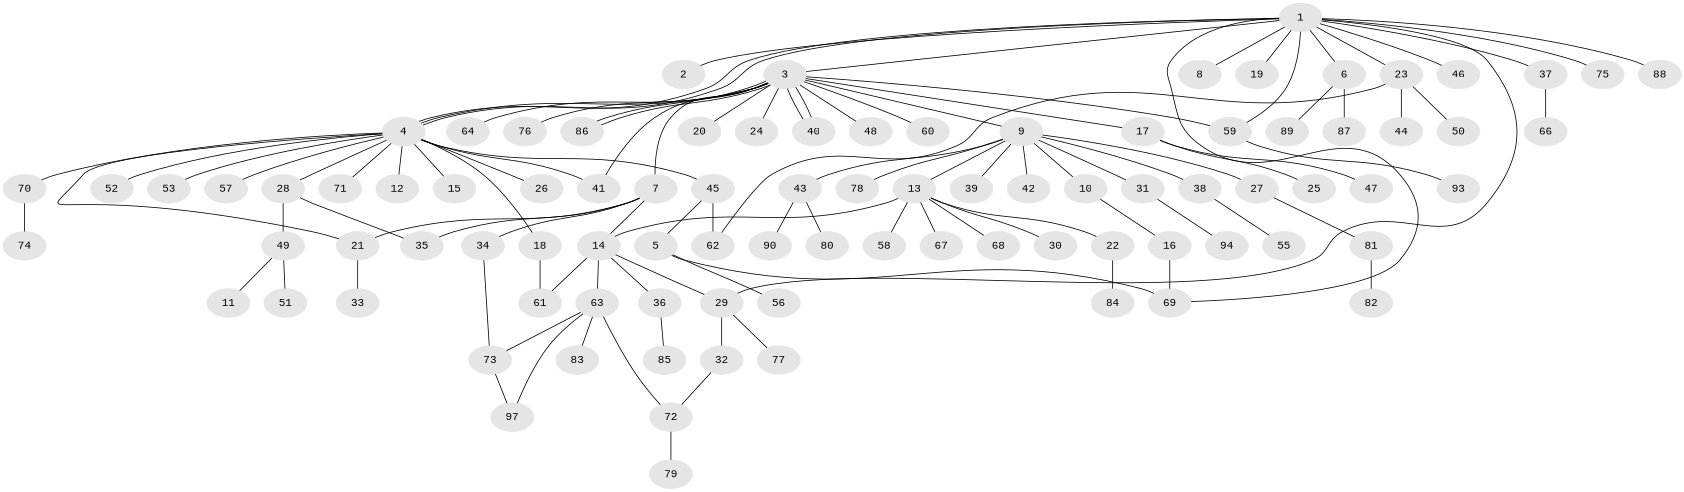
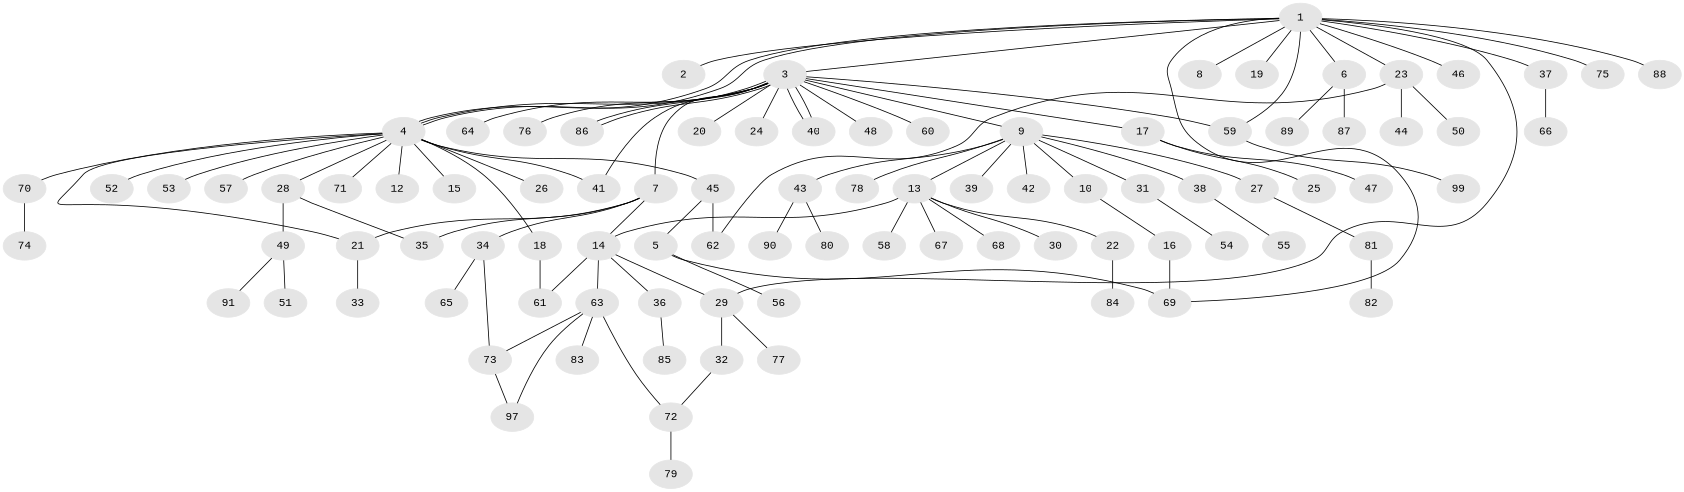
(1458, 189) -> (1458, 189)
(1227, 246) -> (1227, 246)
(228, 303) -> (228, 303)
none -> (446, 303)
